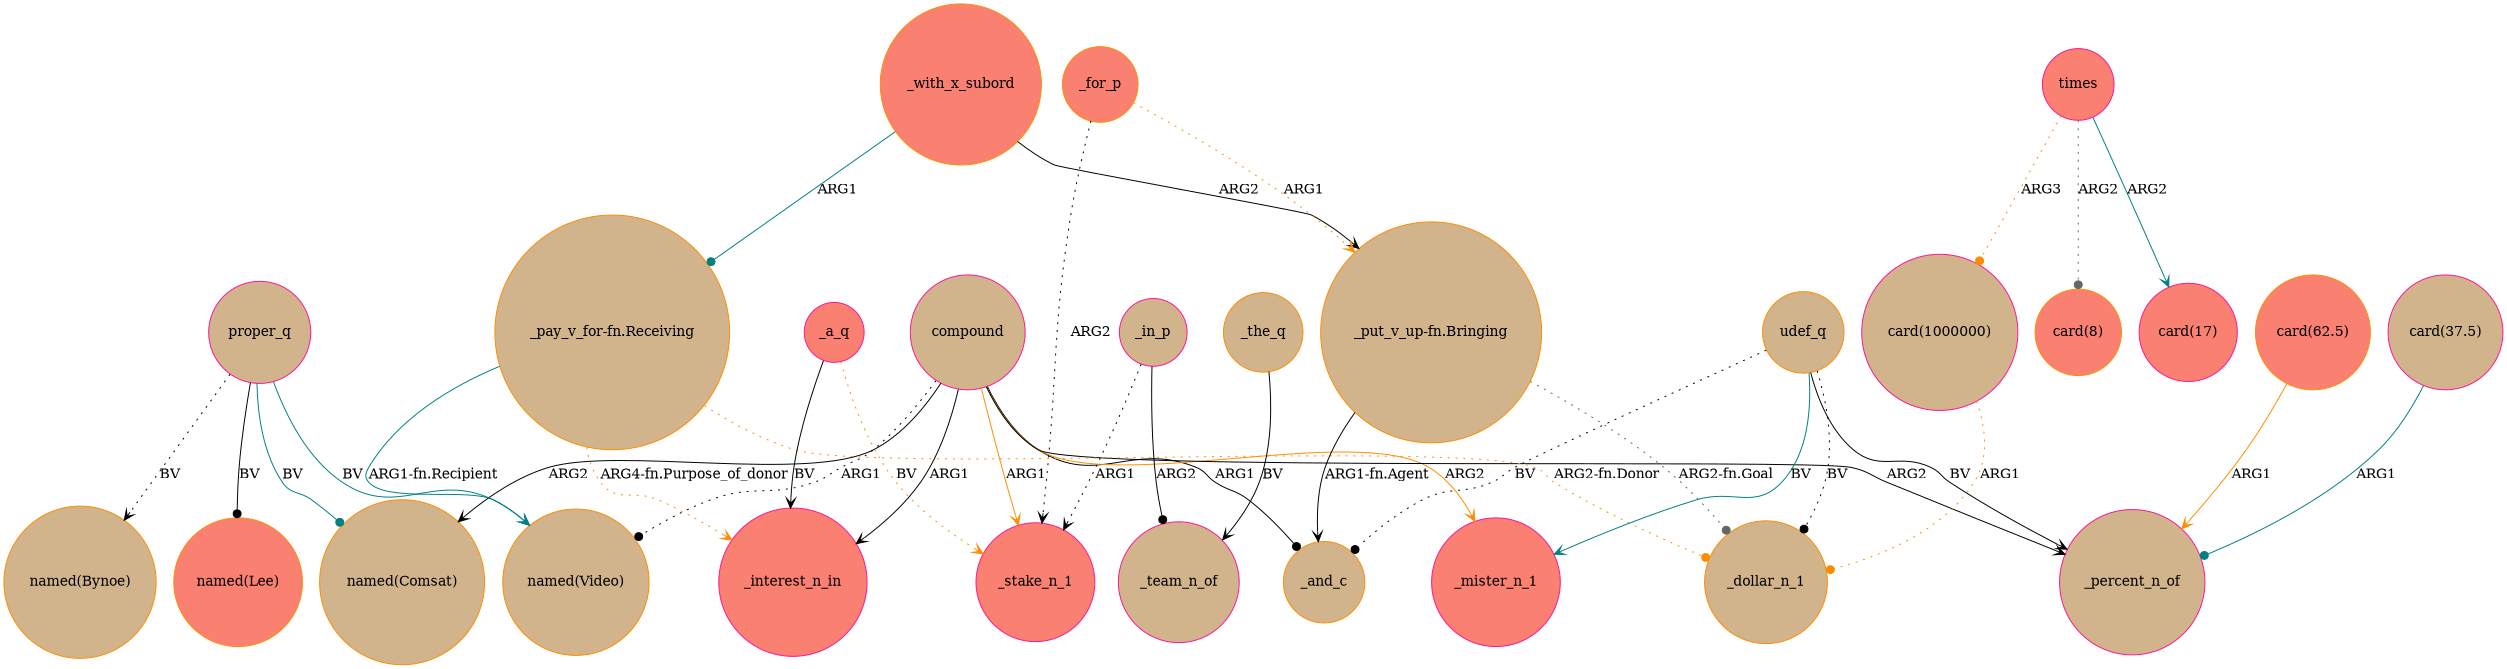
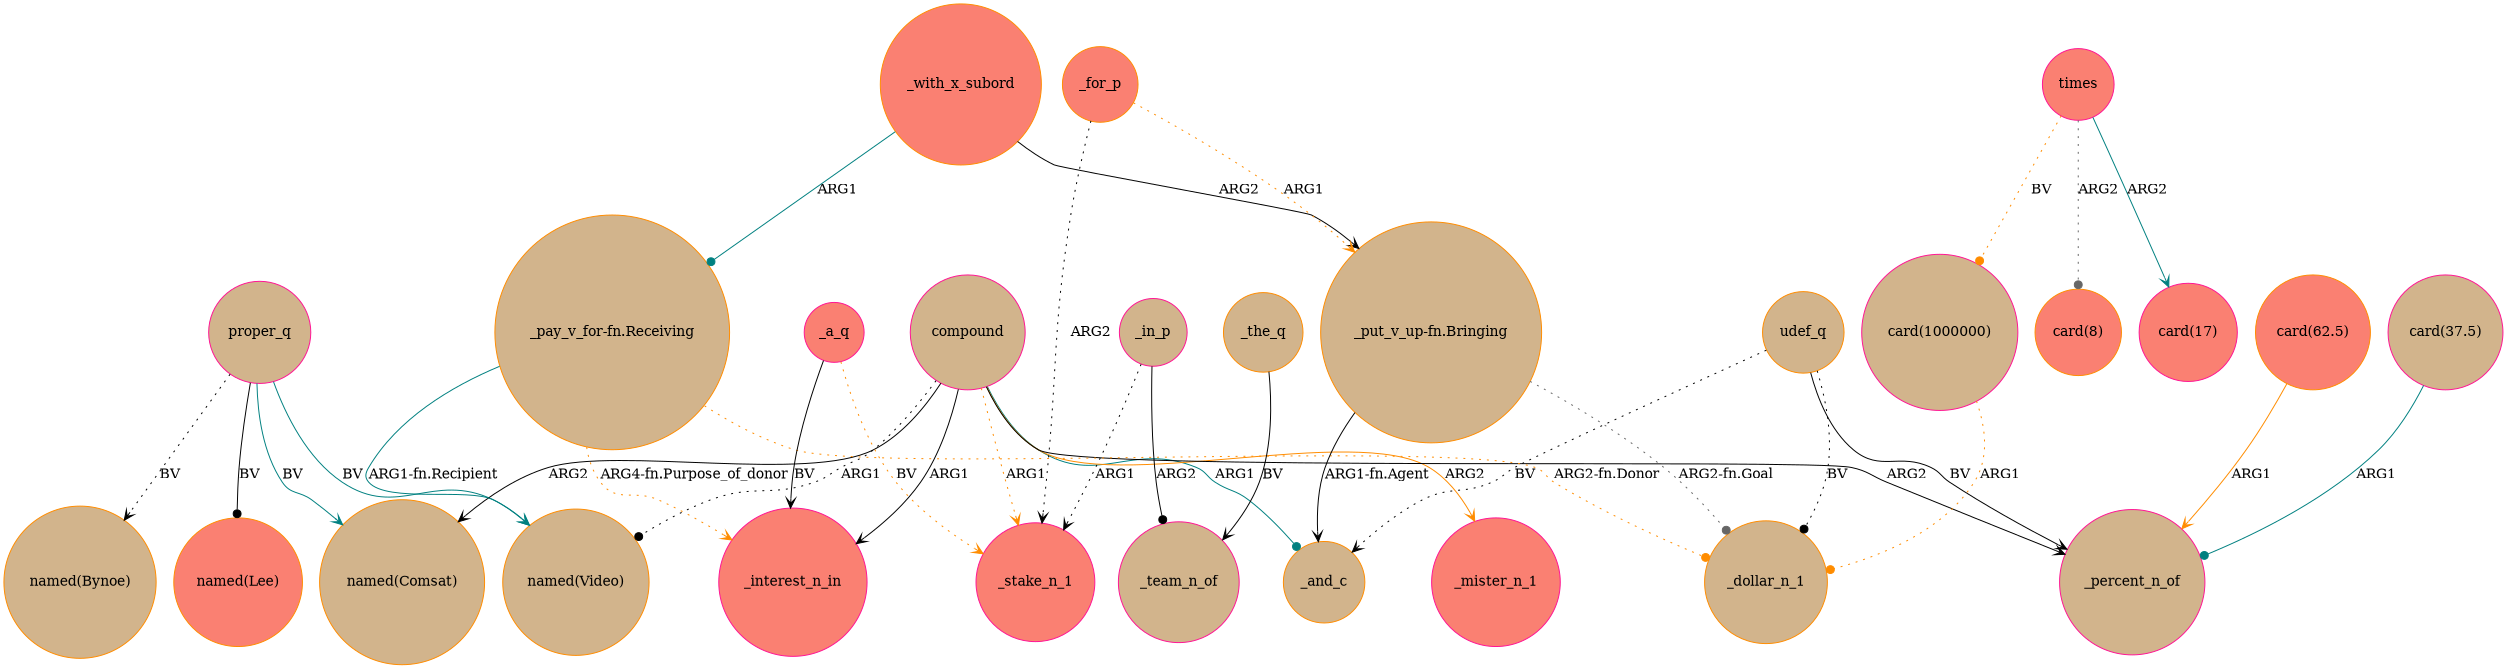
(2041, 190) -> (2041, 190)
(1560, 445) -> (1560, 445)
(998, 452) -> (998, 452)
(274, 466) -> (274, 466)
(1201, 470) -> (1201, 470)
(1728, 497) -> none
